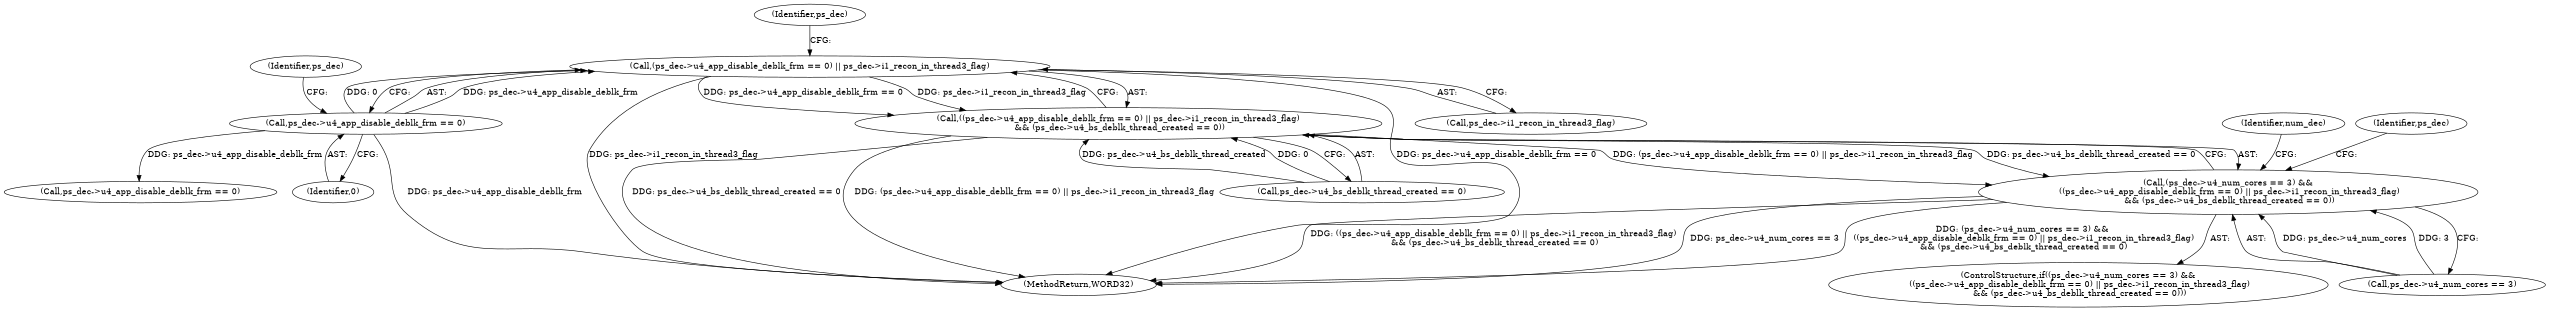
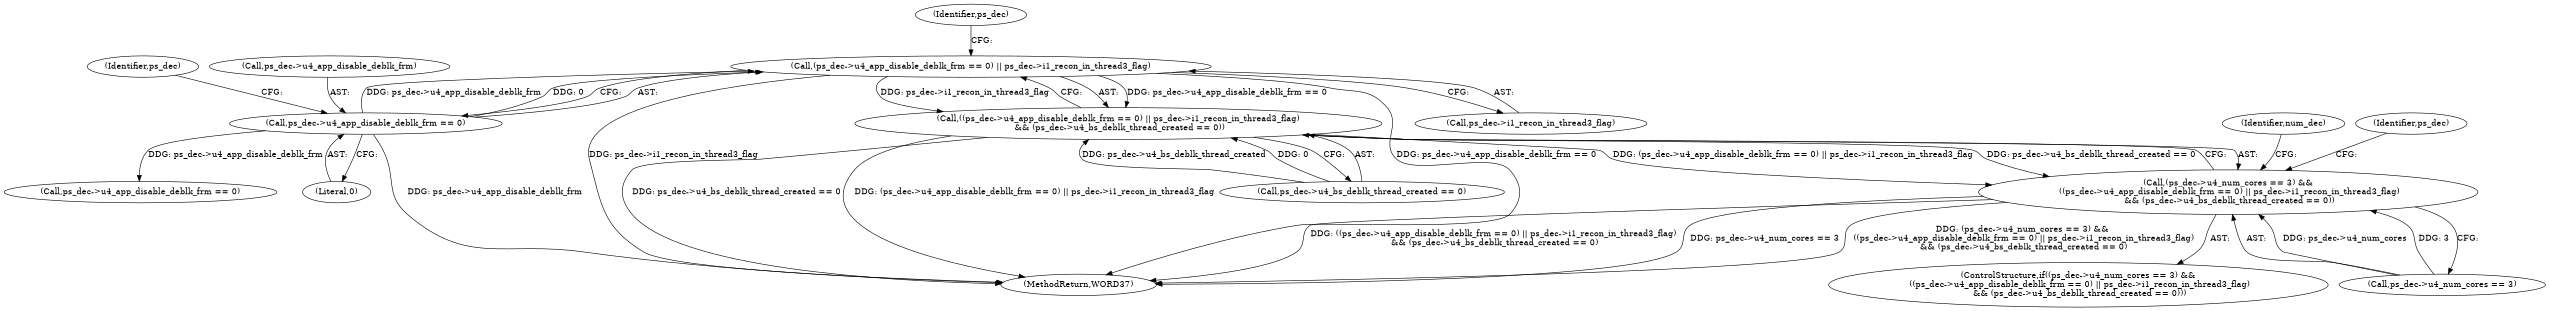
none -> (330, 67)
(333, 192) -> (337, 192)
(1079, 285) -> (1079, 285)
